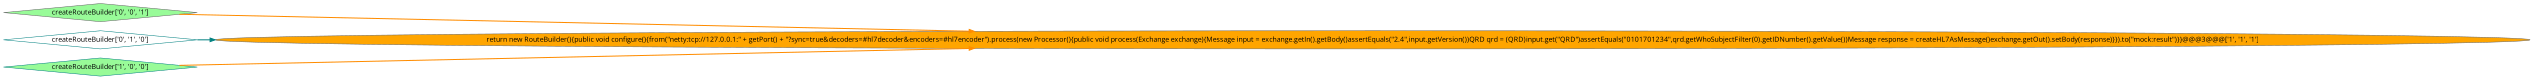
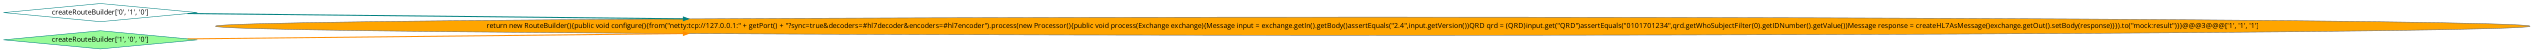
(100, 13) -> none
